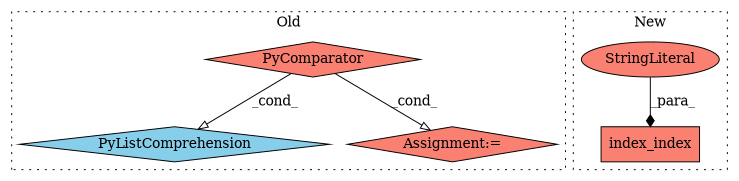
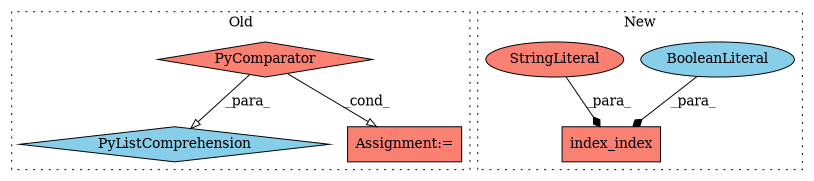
none -> (718, 59)
(275, 102) -> (248, 102)
(452, 144) -> (405, 144)
